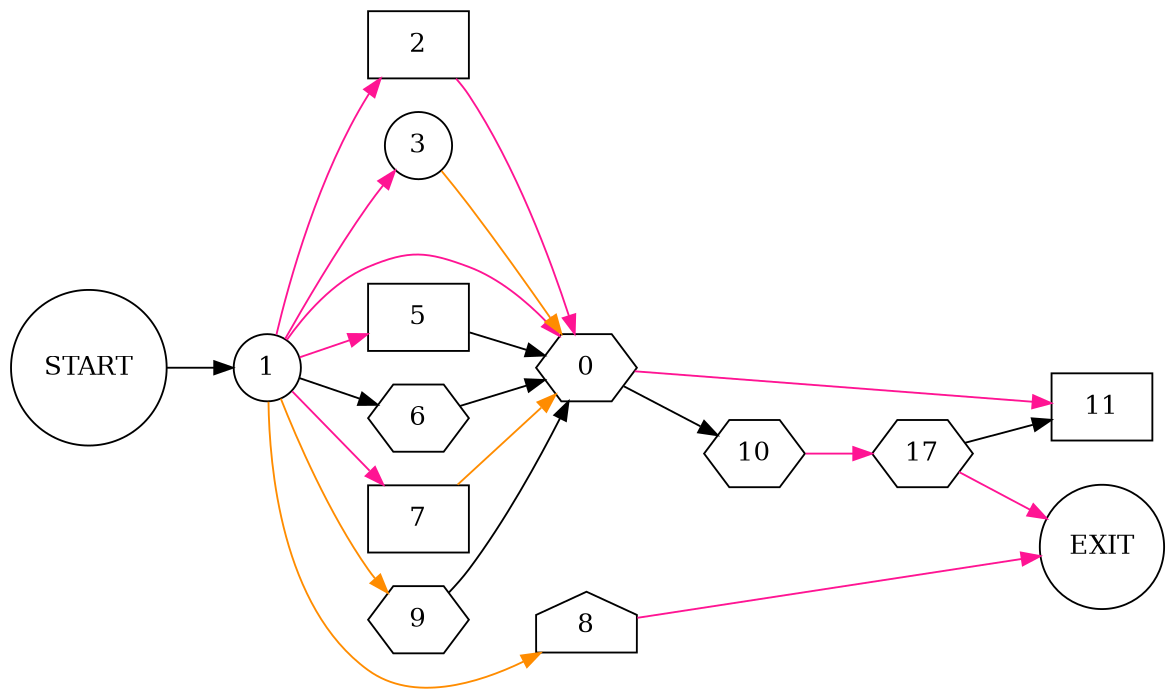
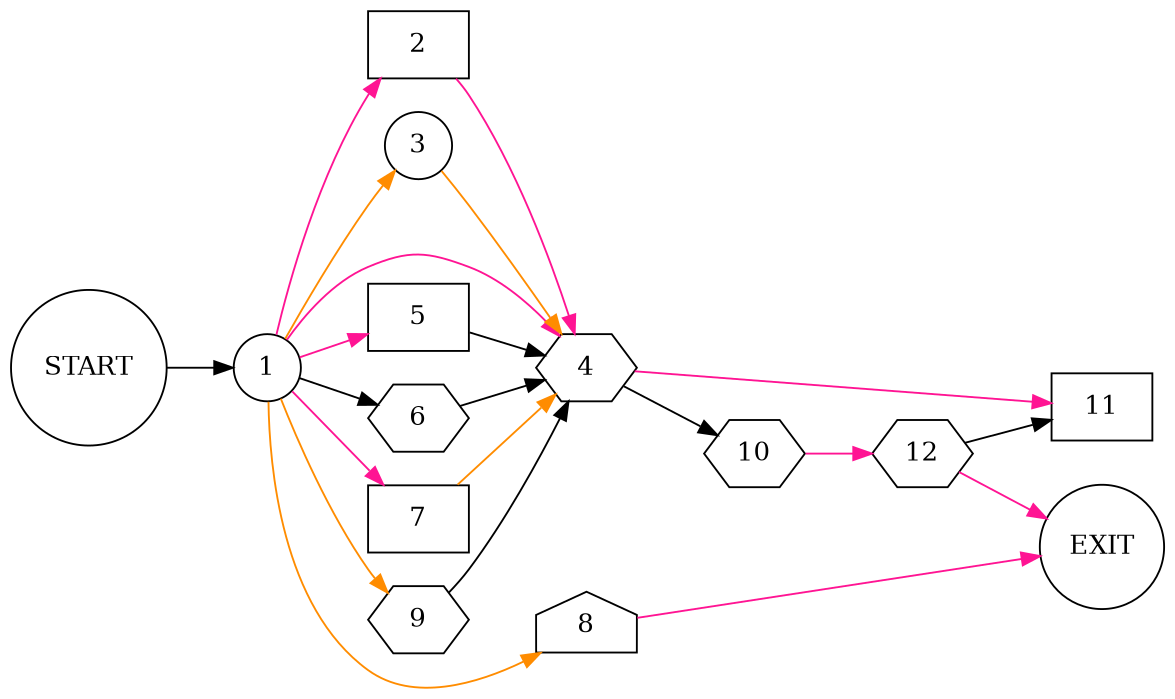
(332, 260) -> (332, 260)
(586, 368) -> (586, 368)
(922, 454) -> (922, 454)
